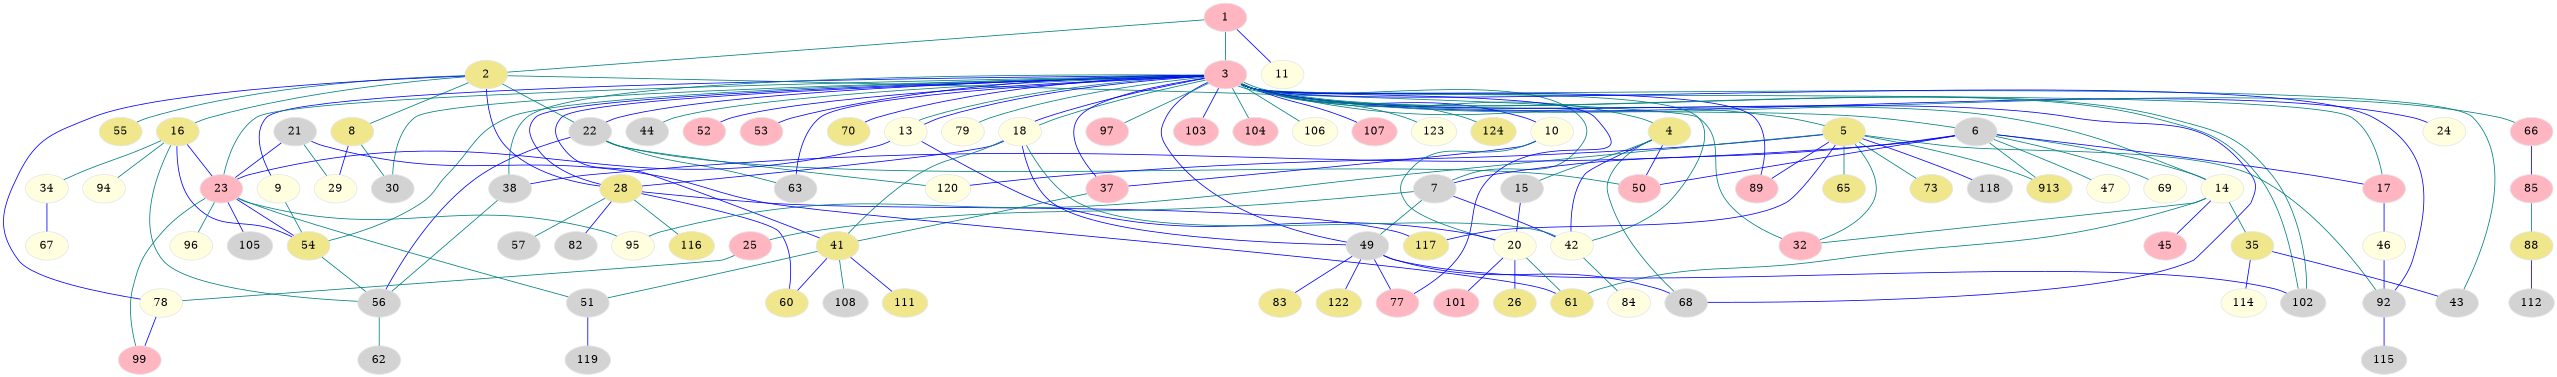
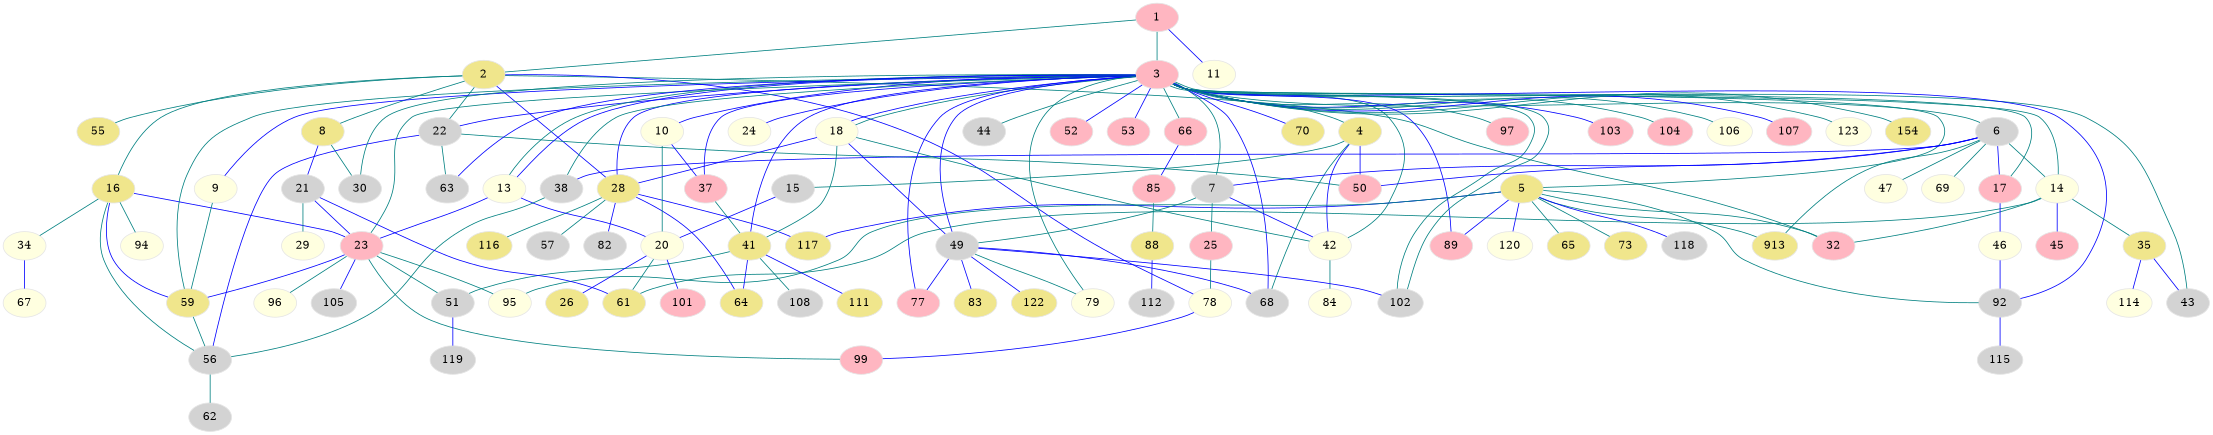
(1493, 132) -> (1908, 132)
(343, 162) -> (312, 162)
(821, 174) -> none
(309, 246) -> (188, 303)
none -> (1026, 274)
(787, 303) -> (742, 303)
